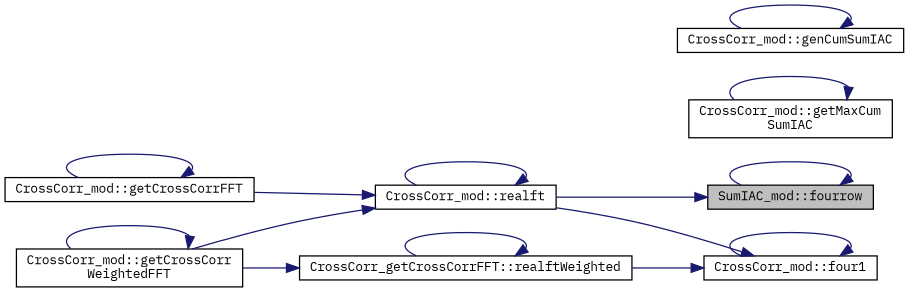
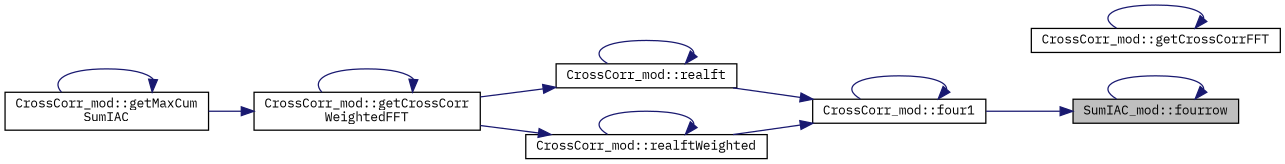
(791, 40) -> none
none -> (225, 111)
(308, 194) -> none
(626, 197) -> (1023, 111)
(466, 268) -> (646, 147)
